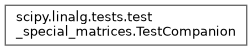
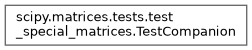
(126, 25) -> (126, 25)
